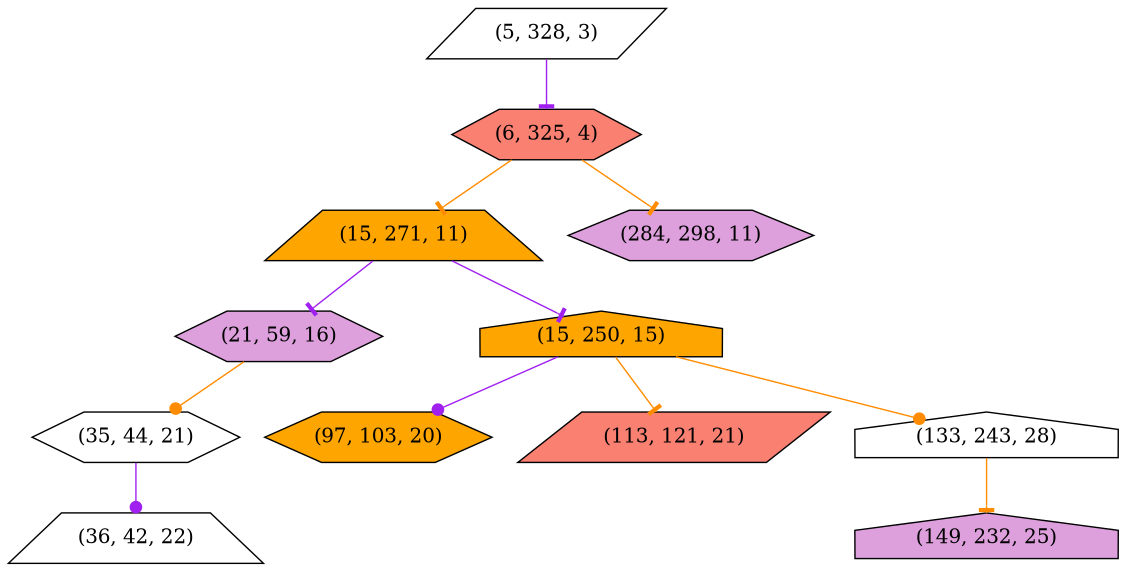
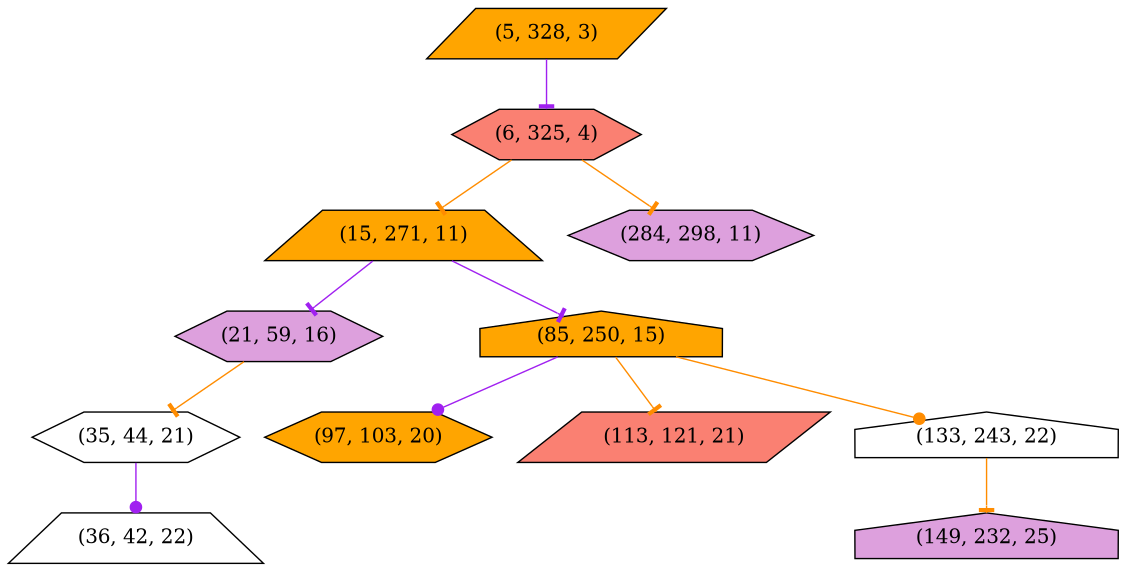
(547, 34) -> (547, 34)
(601, 336) -> (601, 336)
(212, 383) -> (210, 385)
(987, 437) -> (987, 437)
